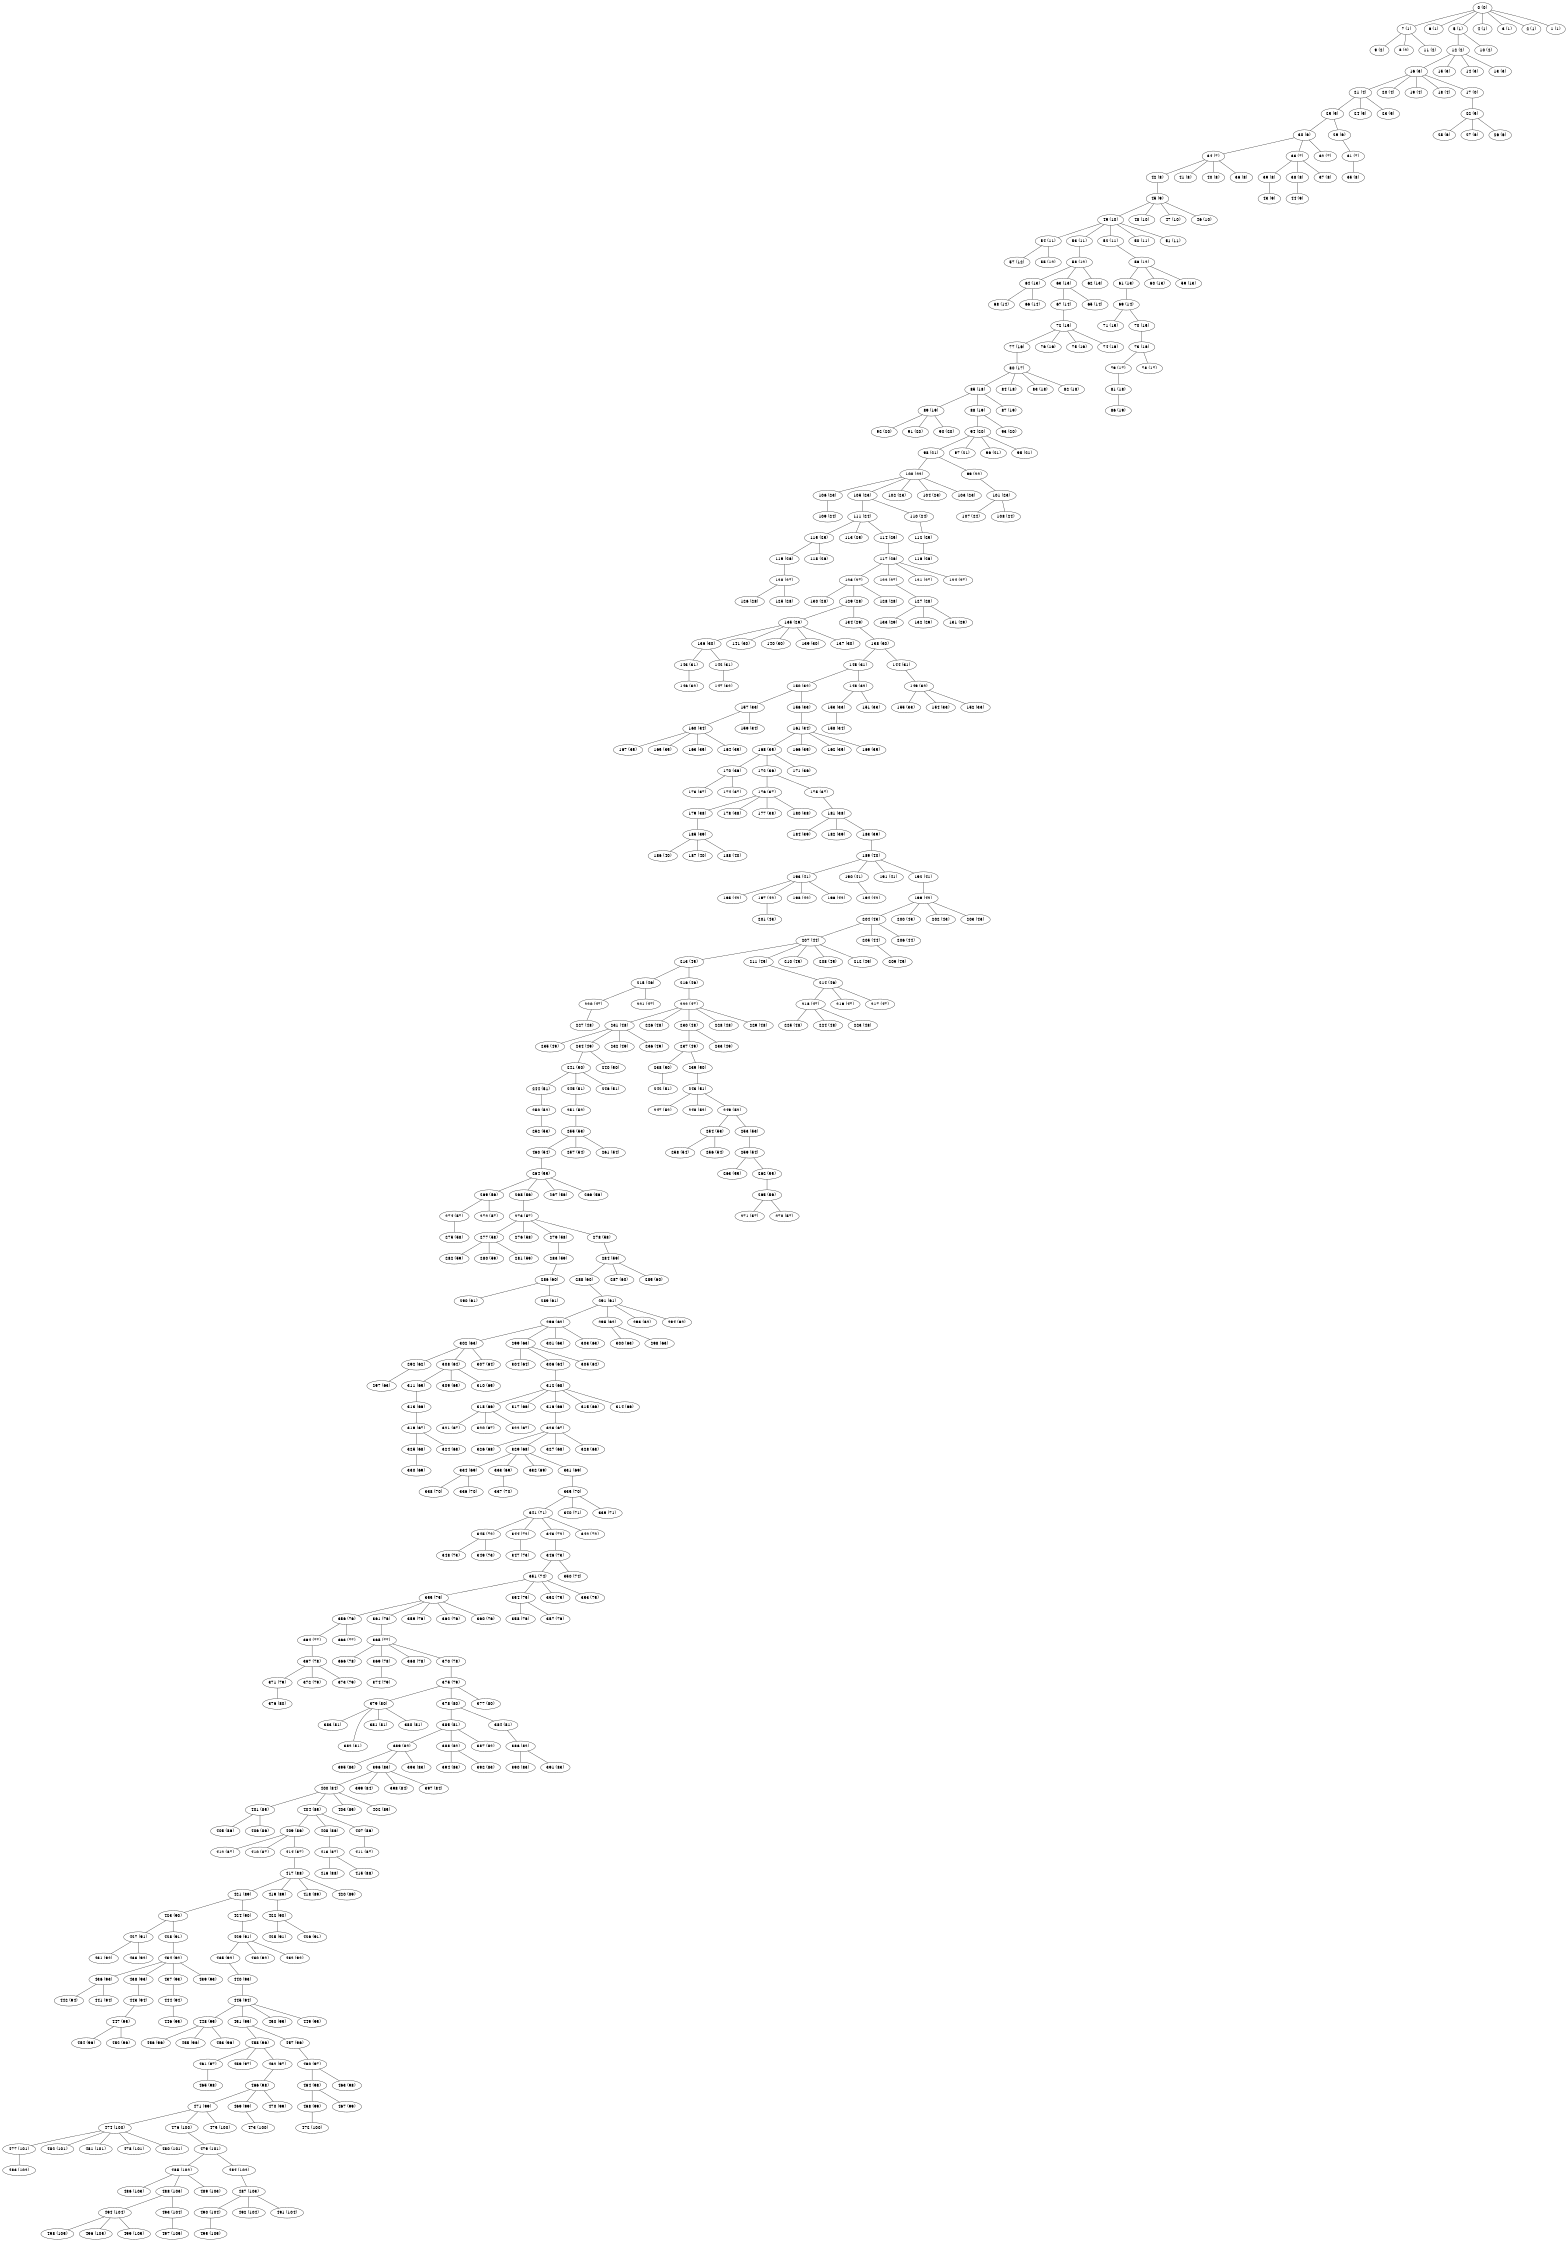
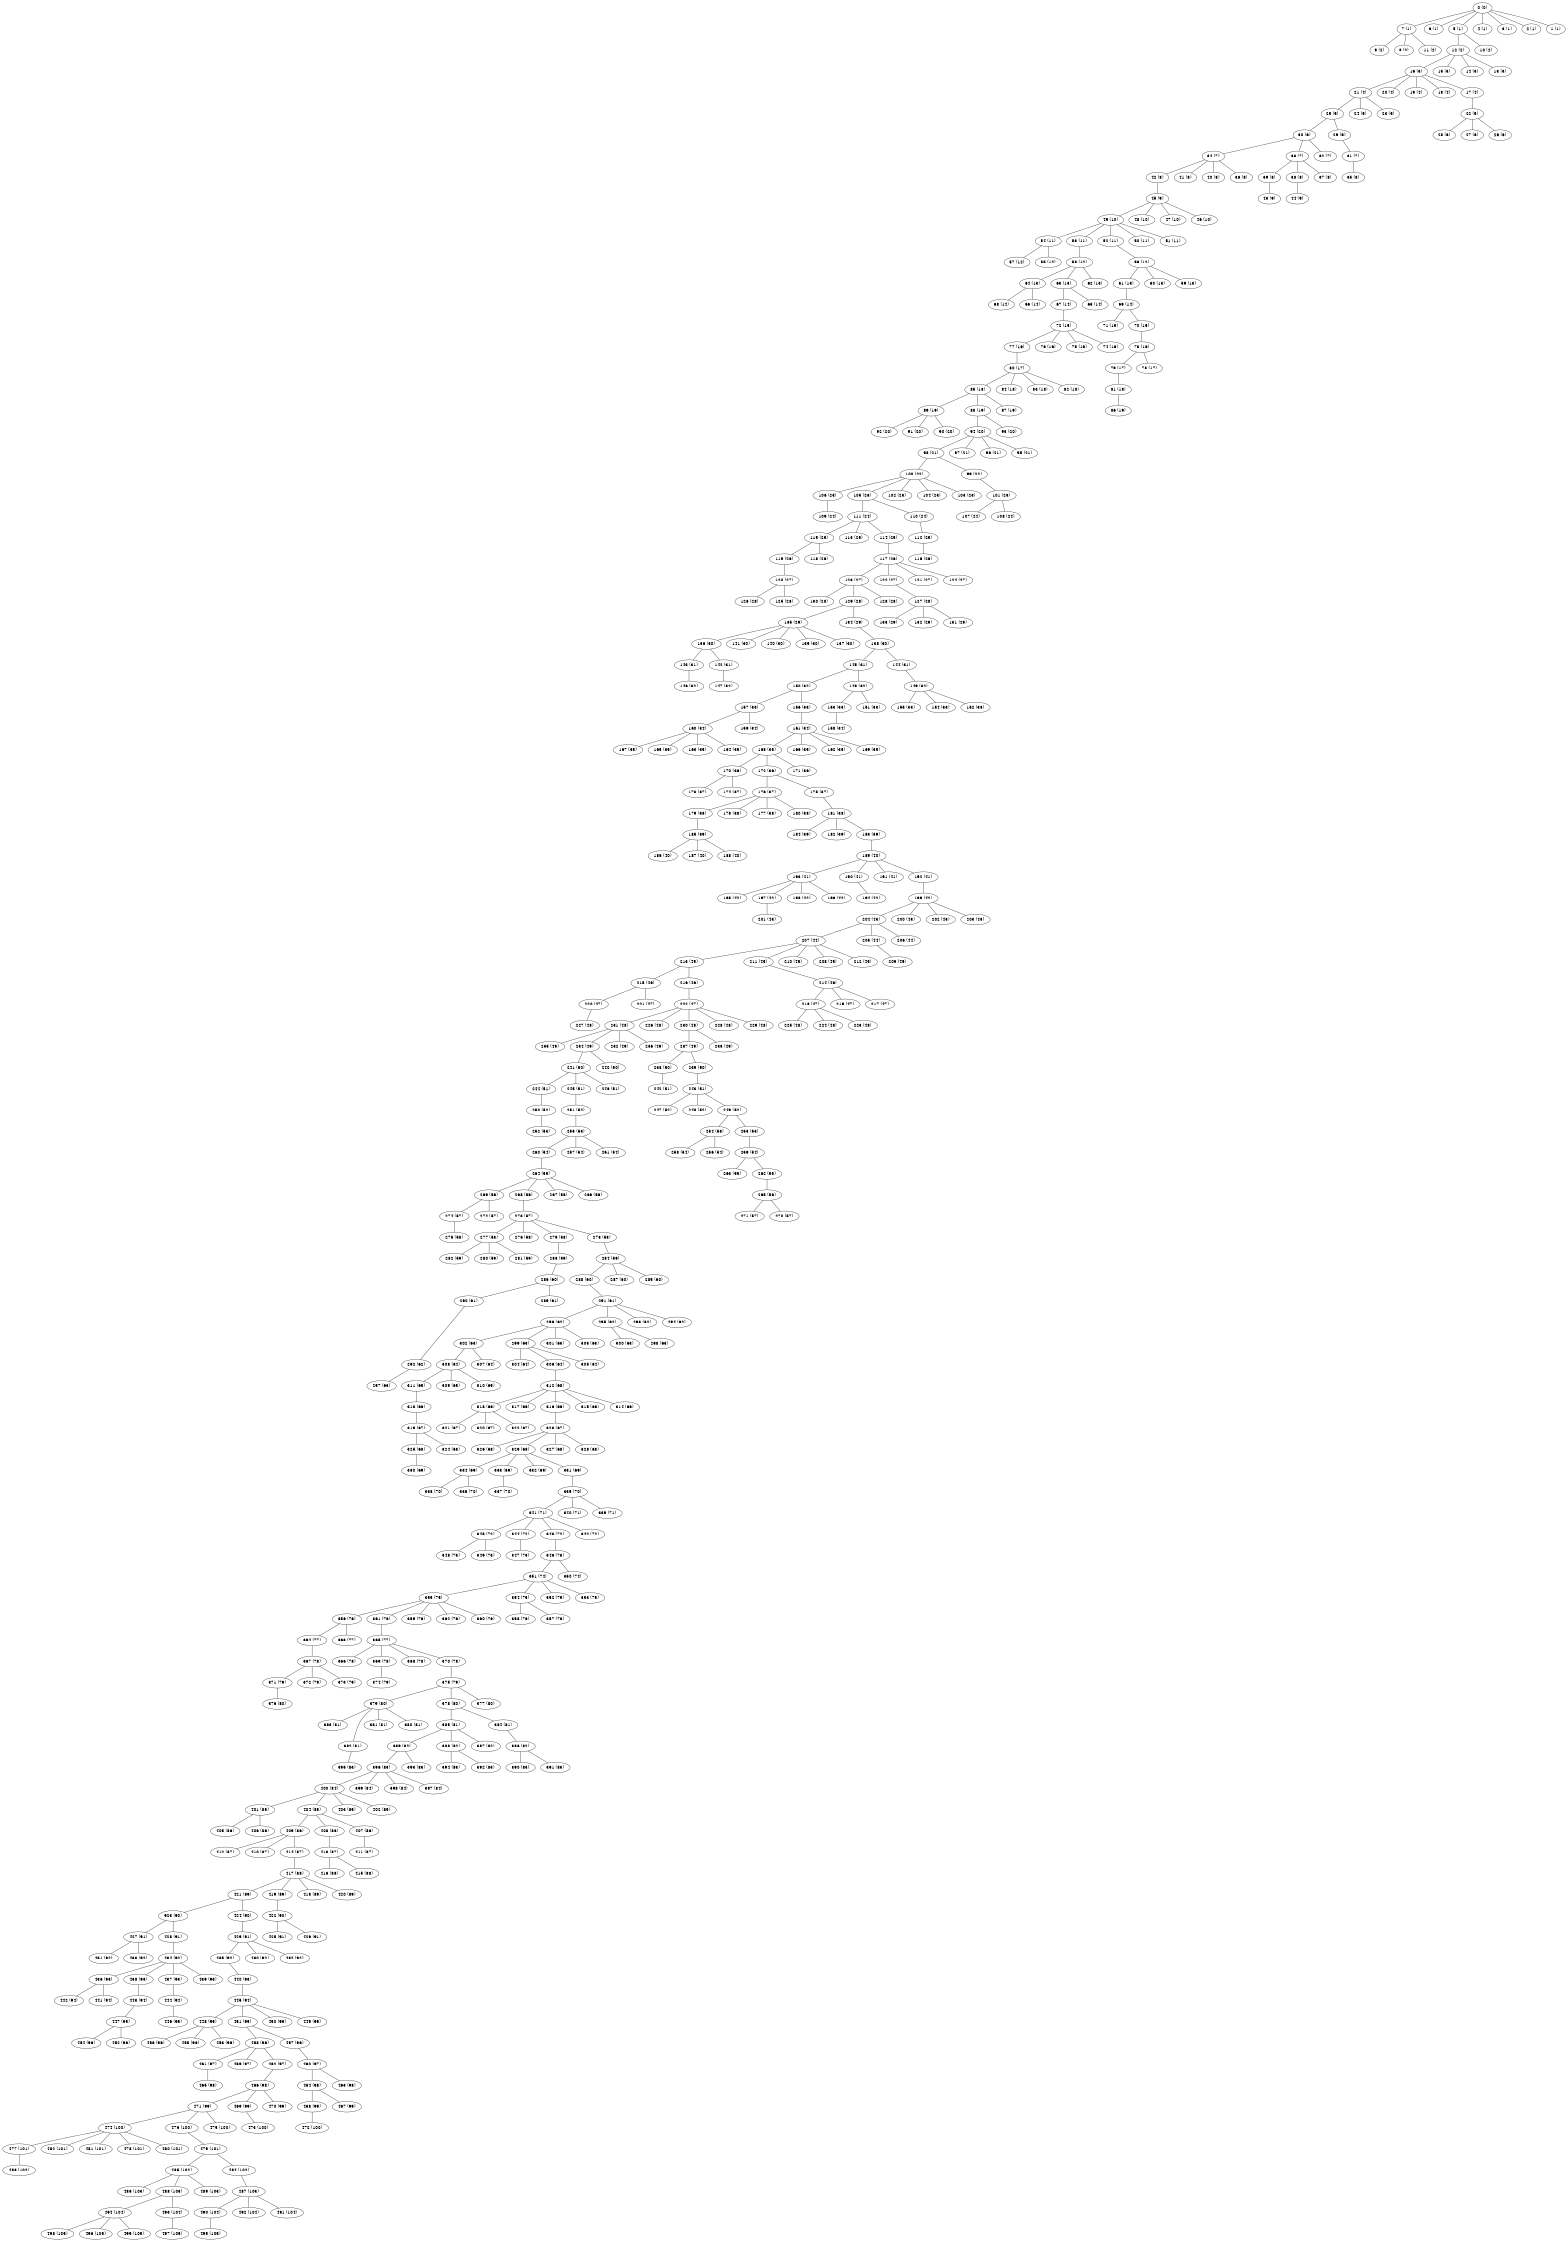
(1472, 93) -> (1472, 93)
(541, 1153) -> (541, 1153)
(442, 1354) -> (443, 1333)
(374, 1757) -> (350, 1757)
(173, 1916) -> (173, 1916)
